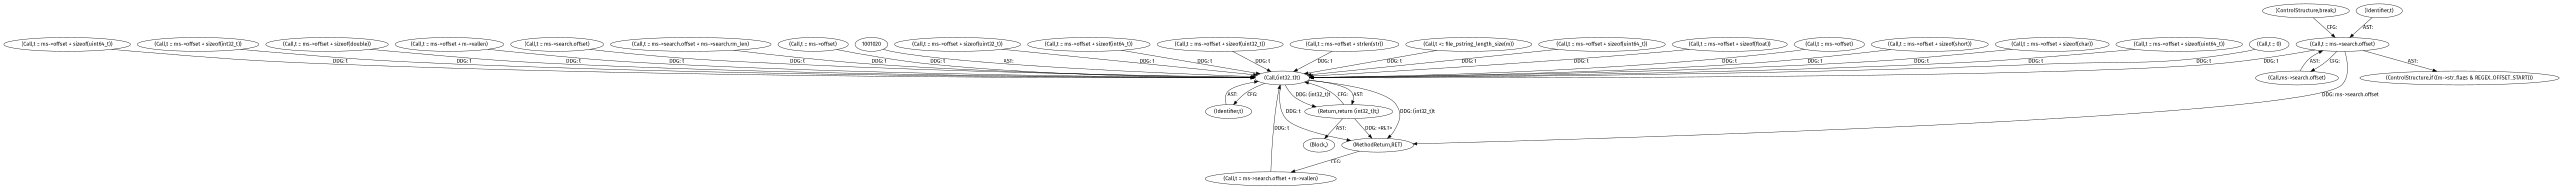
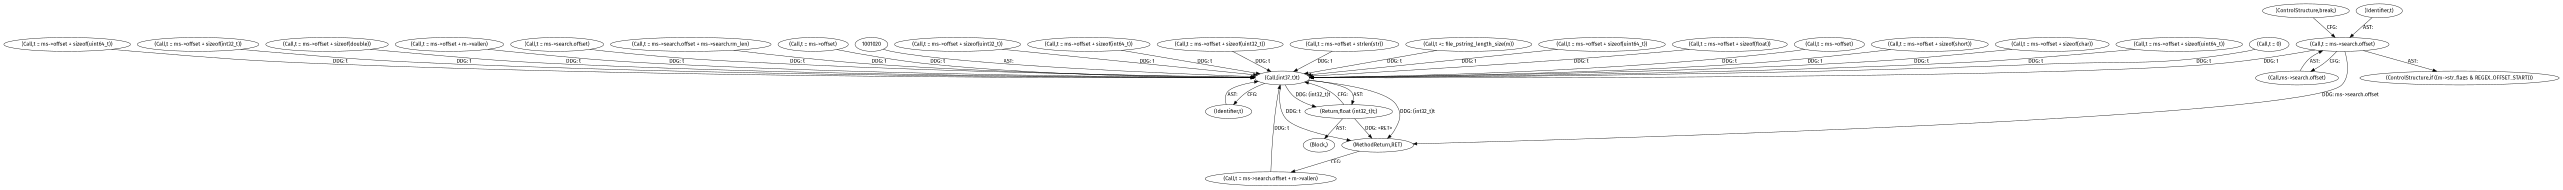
(1282, 78) -> (1282, 78)
(1349, 112) -> (1349, 112)
